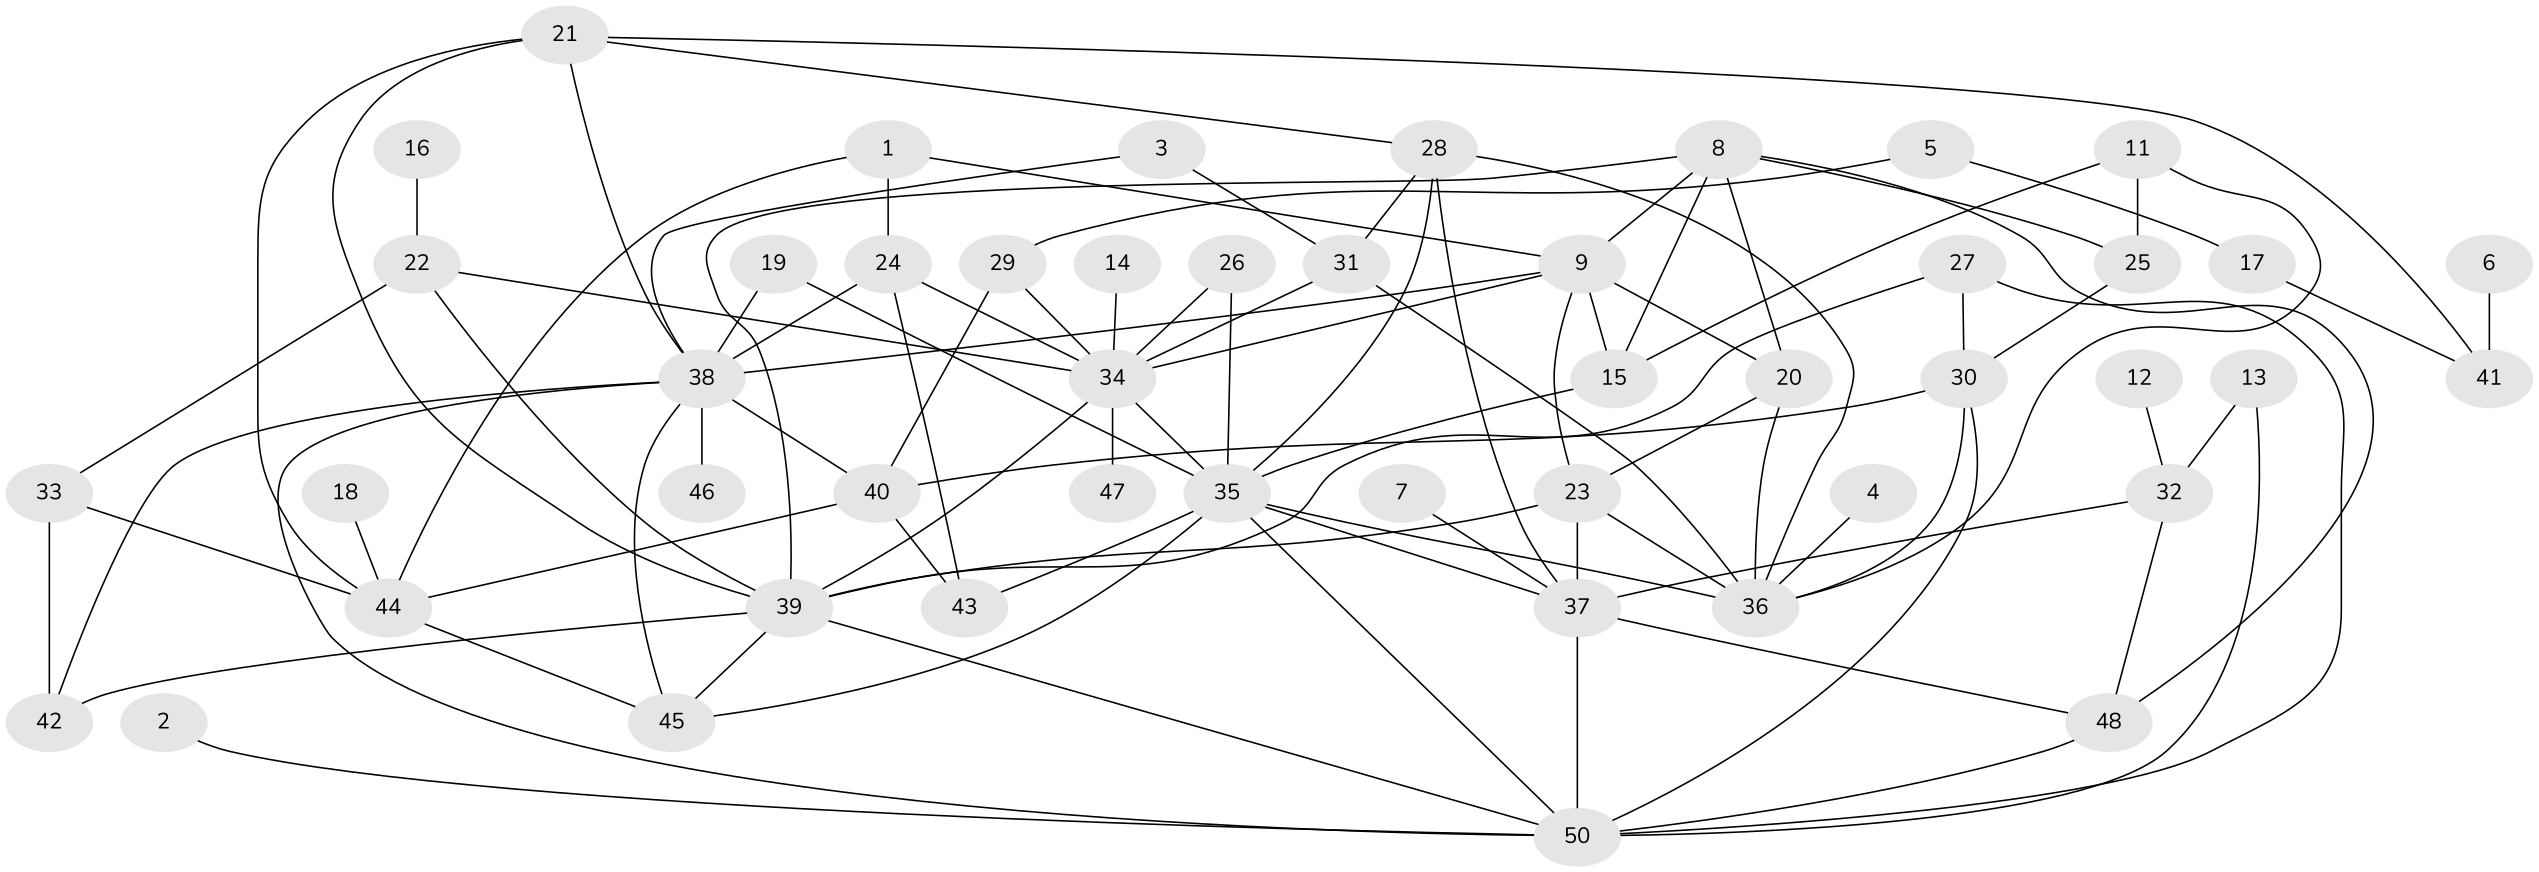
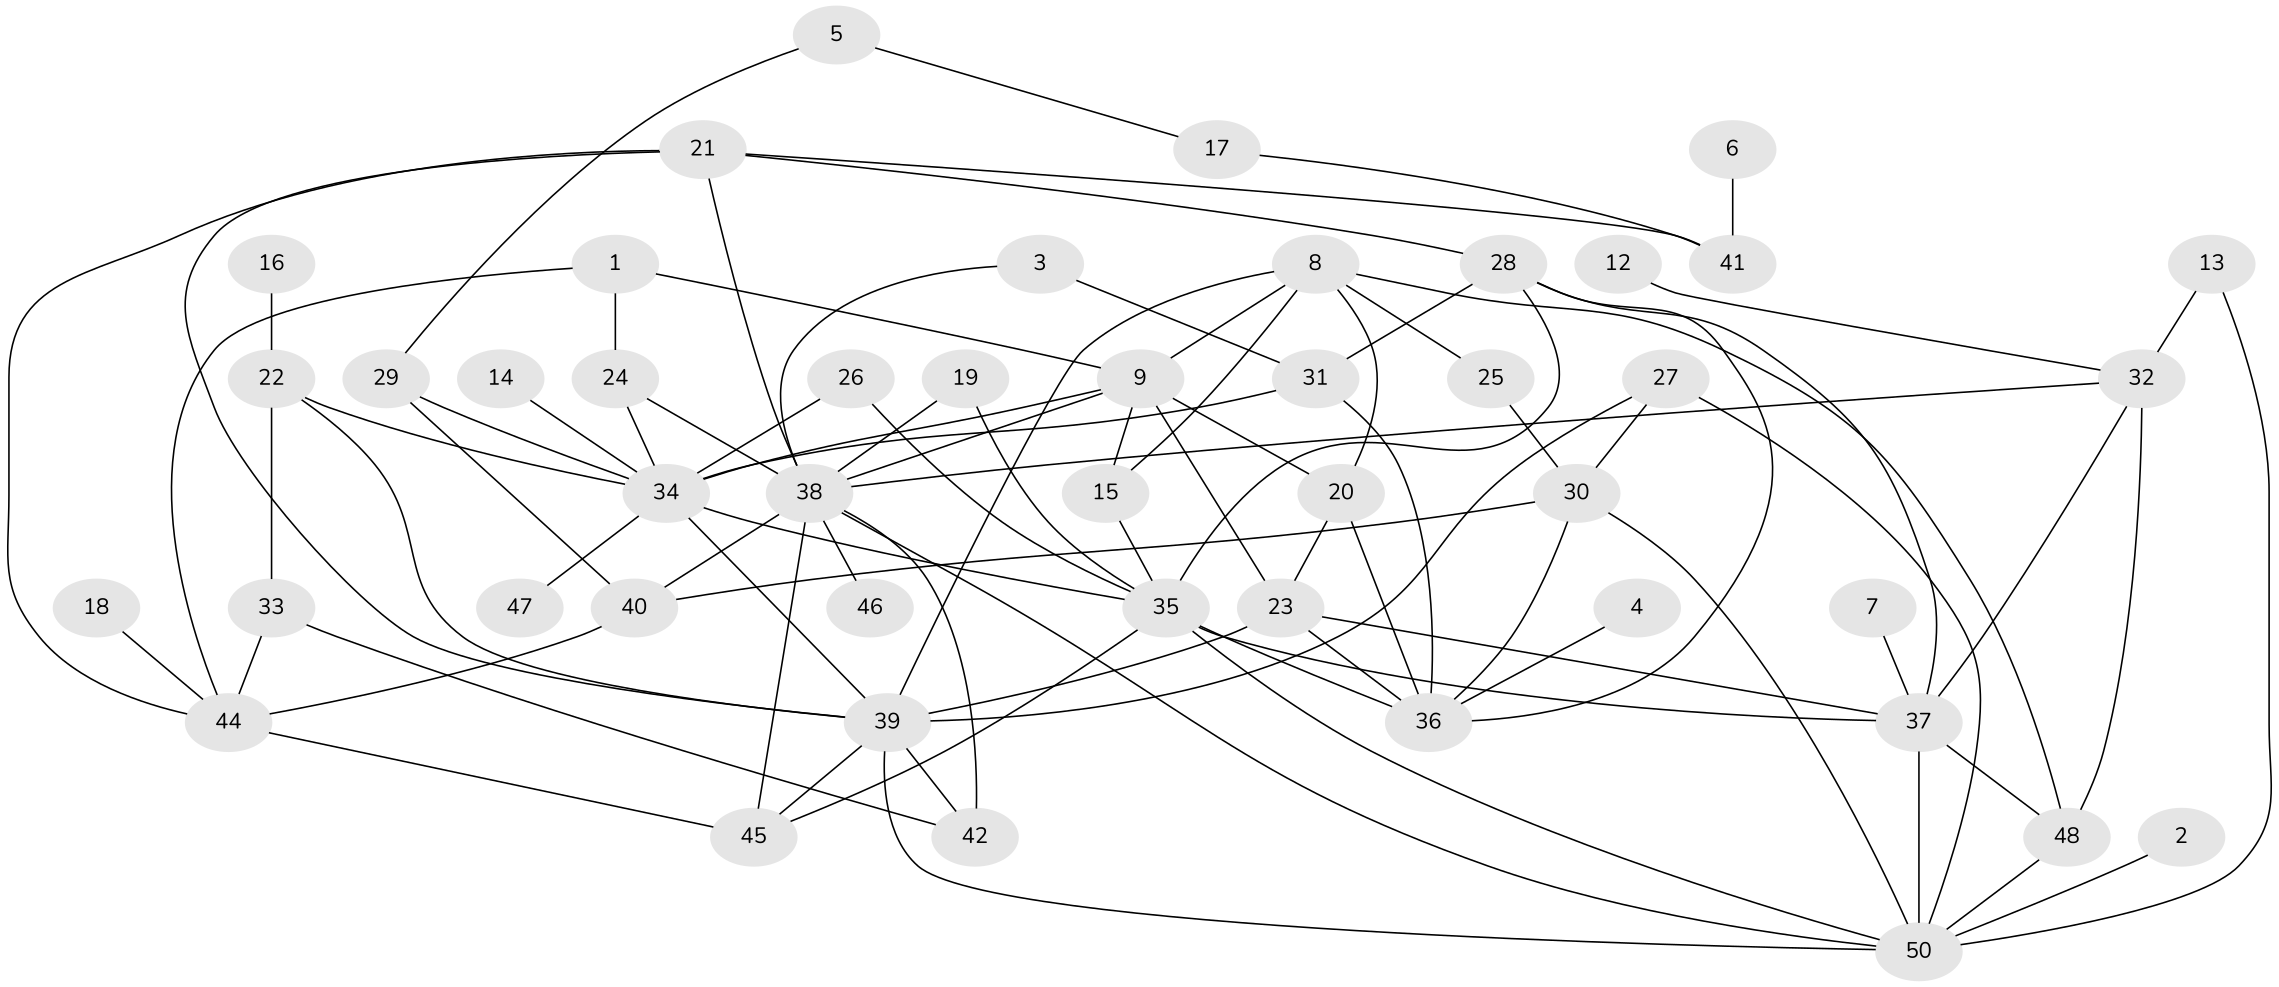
(2138, 150) -> none
none -> (1475, 428)
(965, 608) -> none
